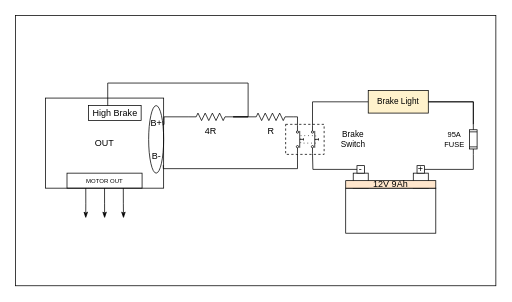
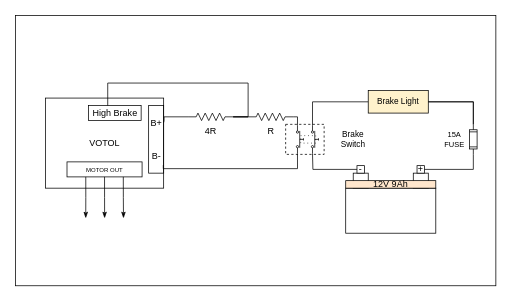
(156, 139) -> (156, 139)
(454, 139) -> (454, 139)
(105, 143) -> (105, 143)
(104, 180) -> (104, 169)
